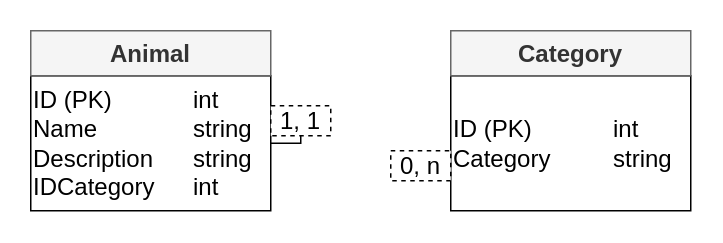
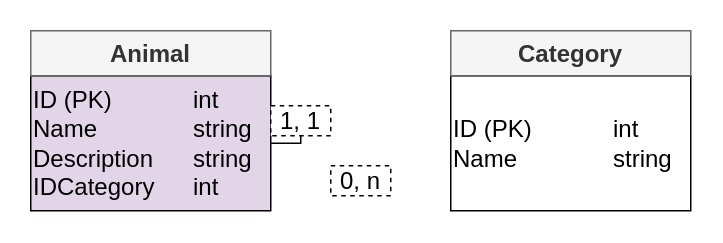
(151, 143) -> (151, 143)
(558, 143) -> (531, 143)
(421, 166) -> (361, 181)
